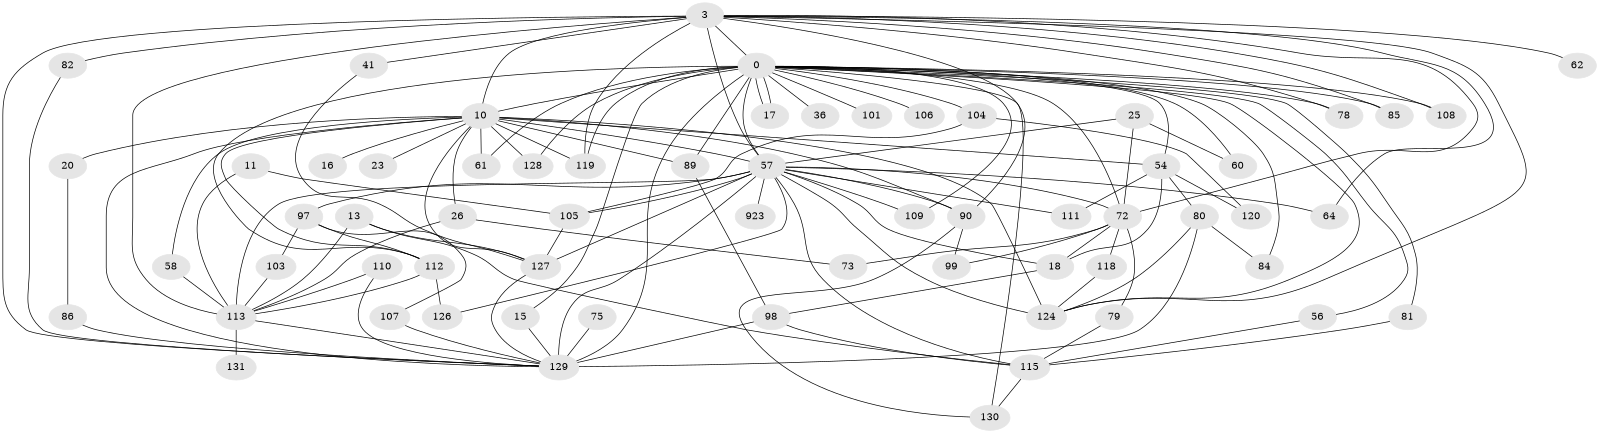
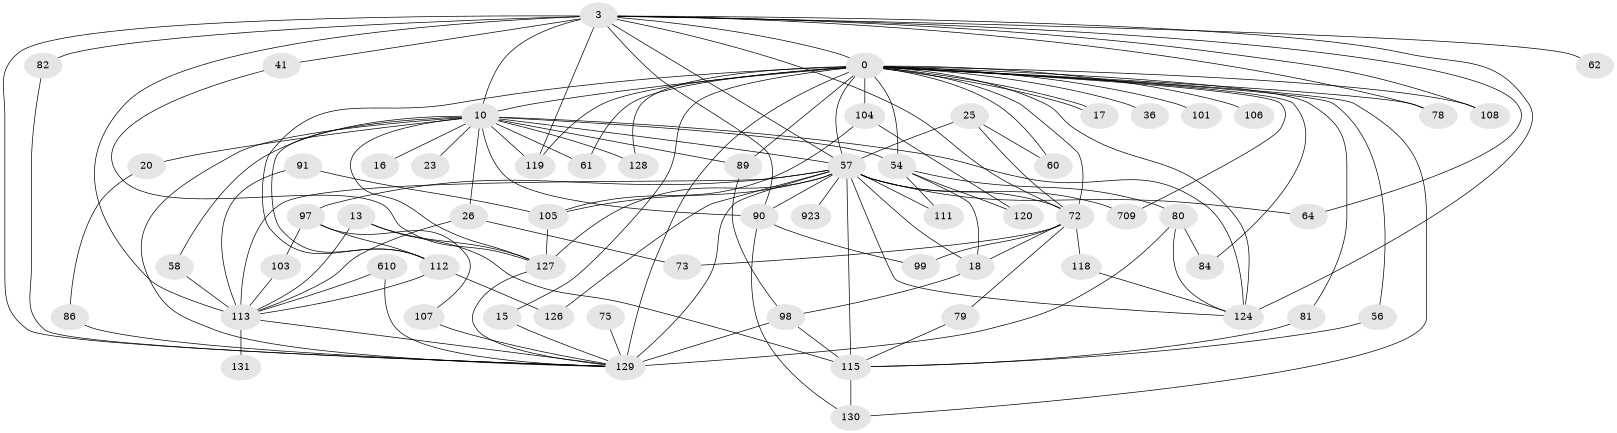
(1394, 116) -> none
(251, 166) -> (303, 166)
(914, 217) -> (1127, 217)
(382, 267) -> (387, 267)
